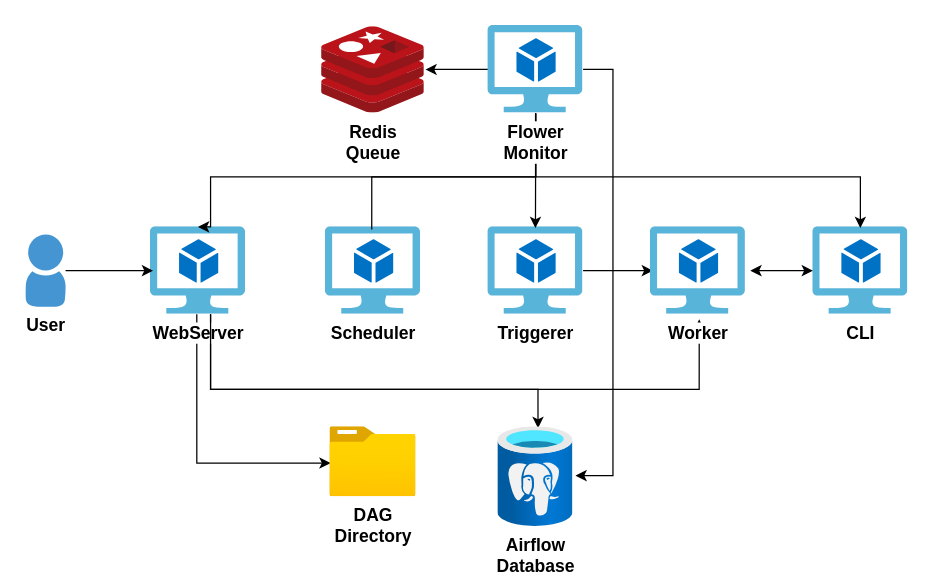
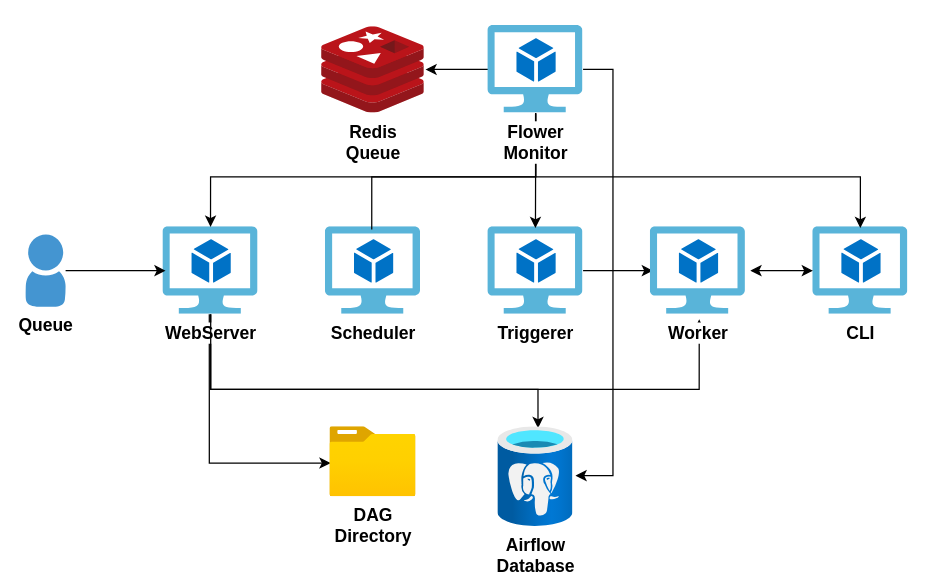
(198, 271) -> (211, 271)
(46, 326) -> (46, 326)
